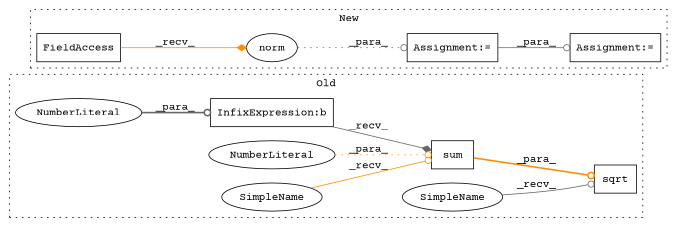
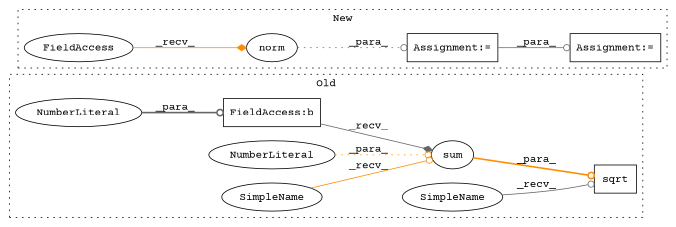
(79, 48) -> (79, 48)
(272, 113) -> (272, 113)
(453, 155) -> (453, 155)
